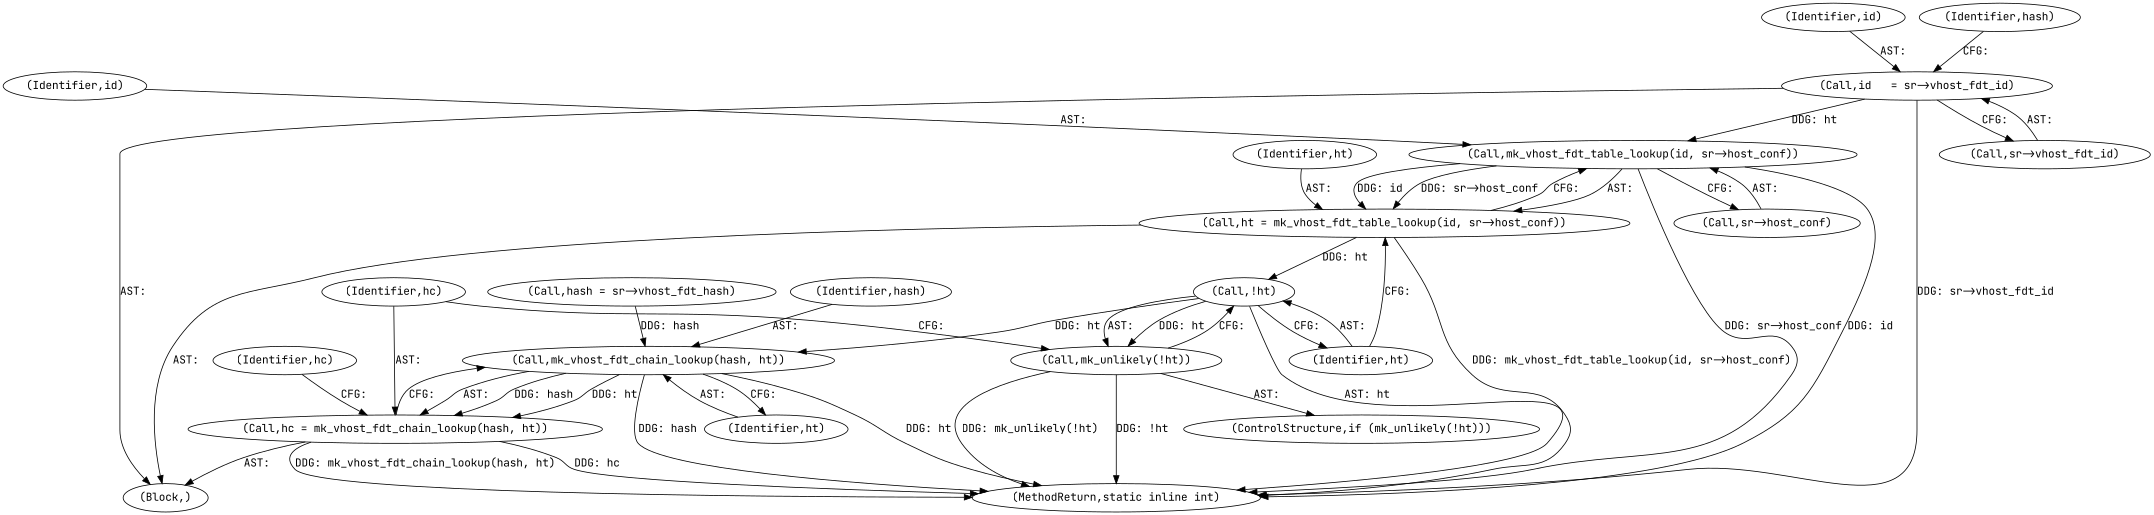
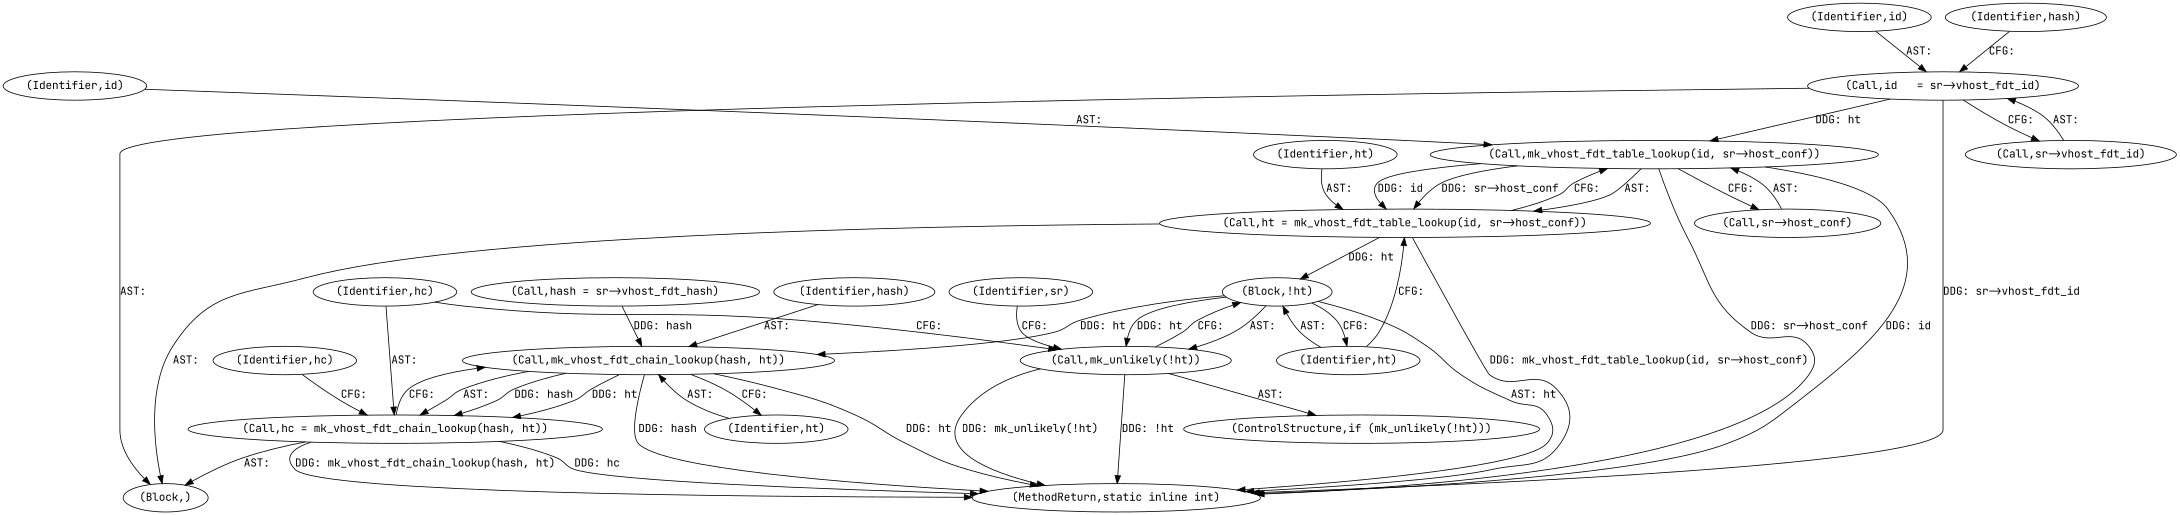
none -> (1021, 292)
(1244, 292) -> (1277, 292)
